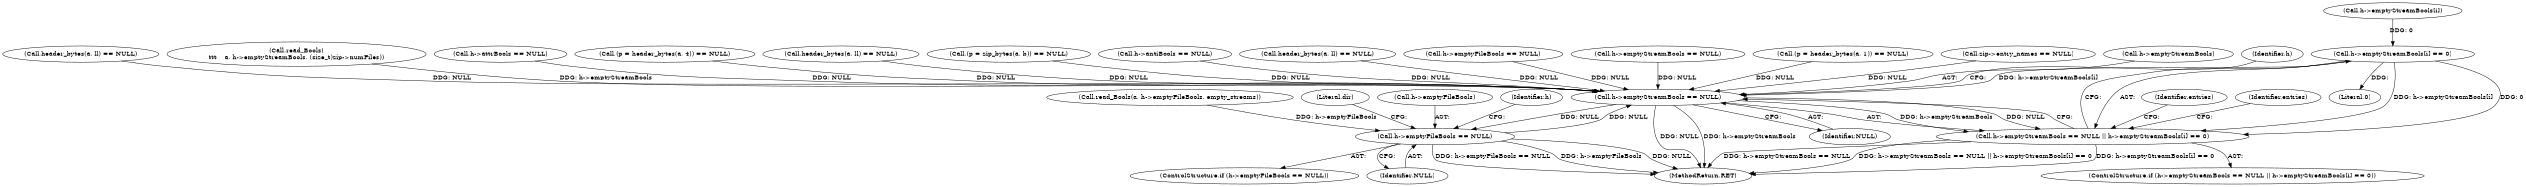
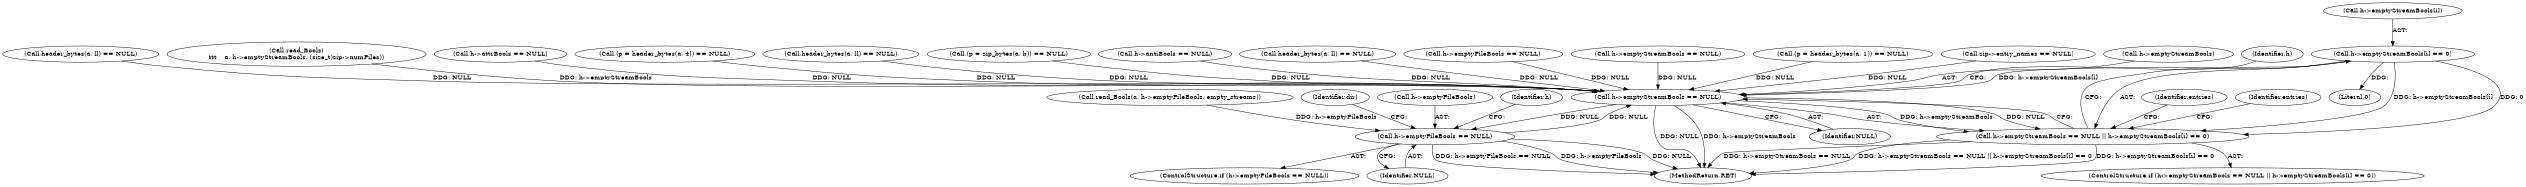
(2401, 30) -> (2401, 30)
(1335, 97) -> (1335, 97)
